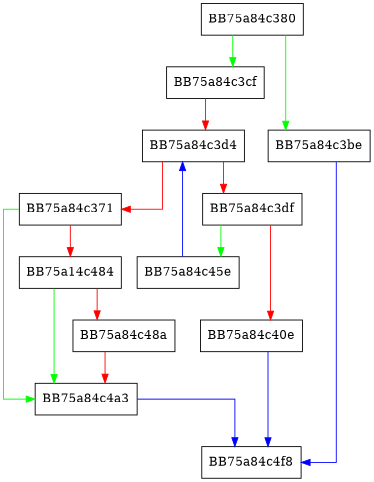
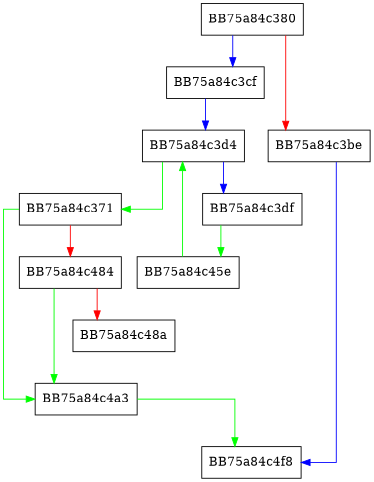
(233, 46) -> (233, 46)
(286, 78) -> (286, 78)
(206, 110) -> (206, 110)
(224, 173) -> (224, 173)
(162, 202) -> (162, 202)
(183, 214) -> (183, 214)
(70, 273) -> (70, 273)
(251, 336) -> none
(105, 363) -> none
(205, 399) -> (205, 399)
